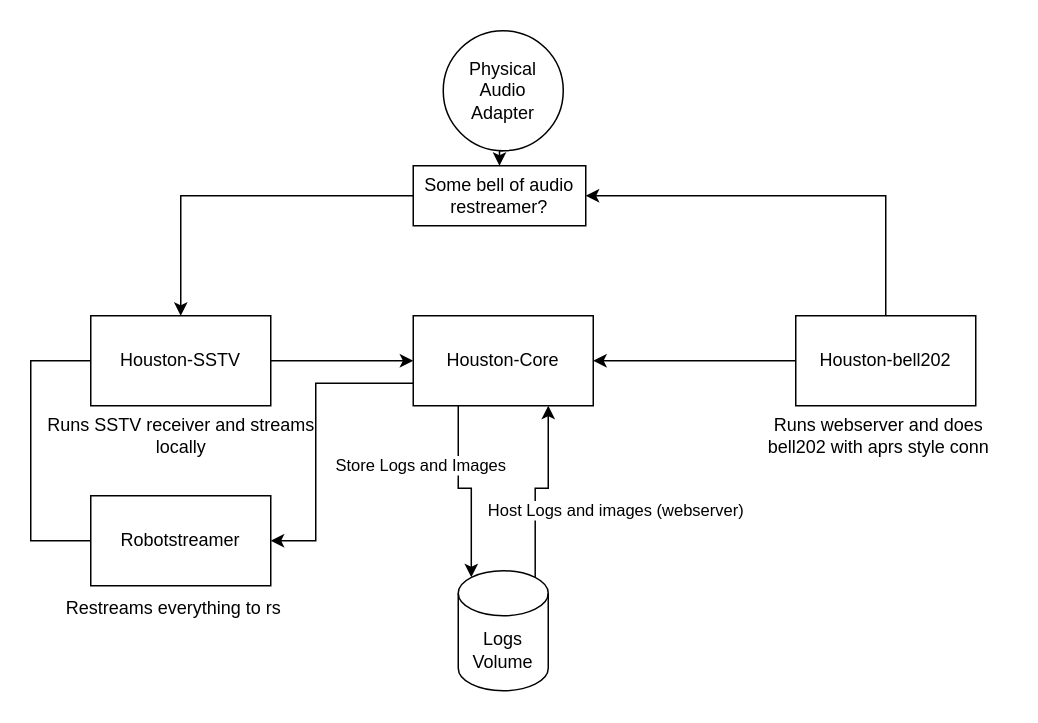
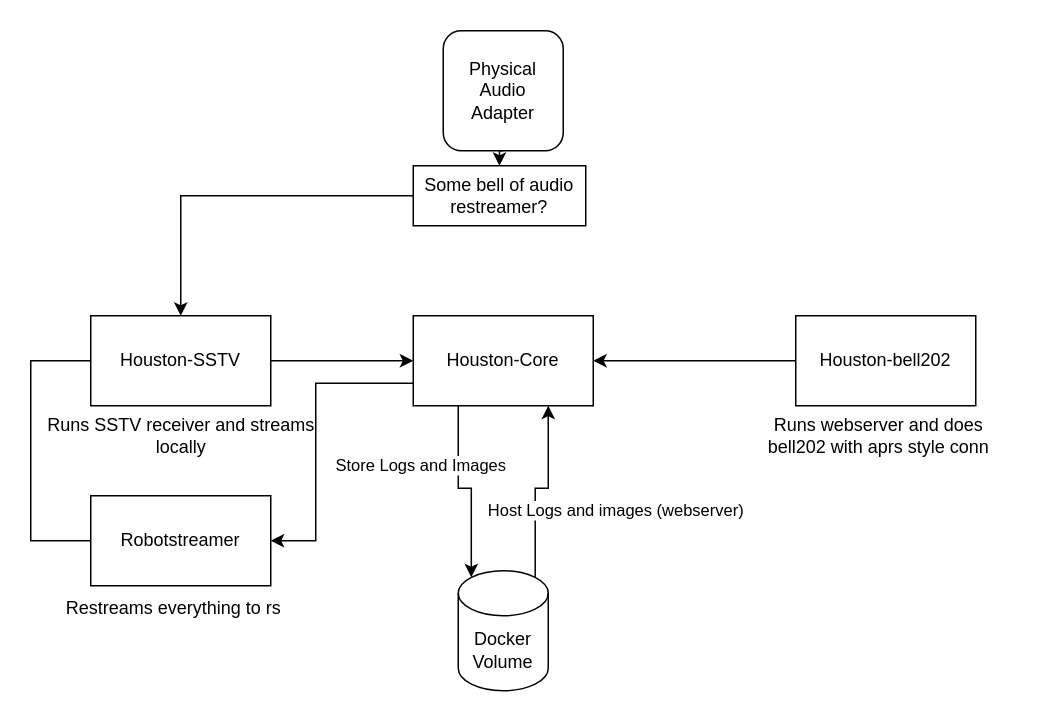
(503, 91) -> (503, 91)
(801, 196) -> none
(503, 650) -> (503, 650)
